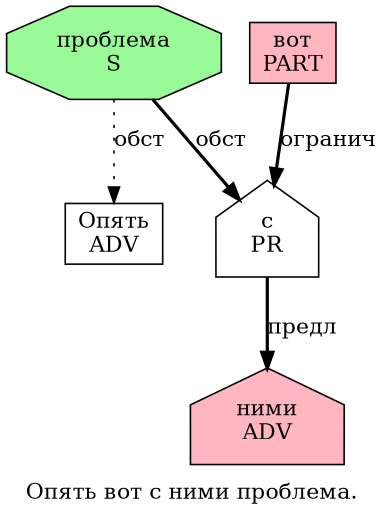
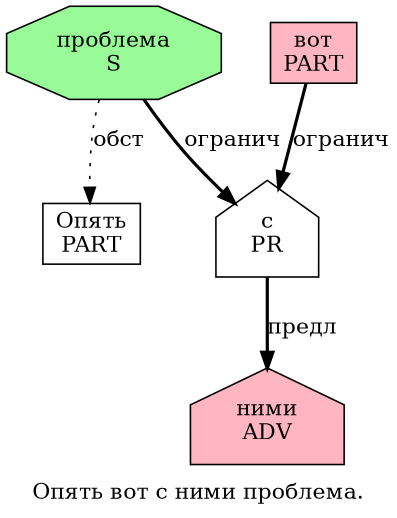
(221, 140) -> (233, 140)
(114, 234) -> (92, 234)
